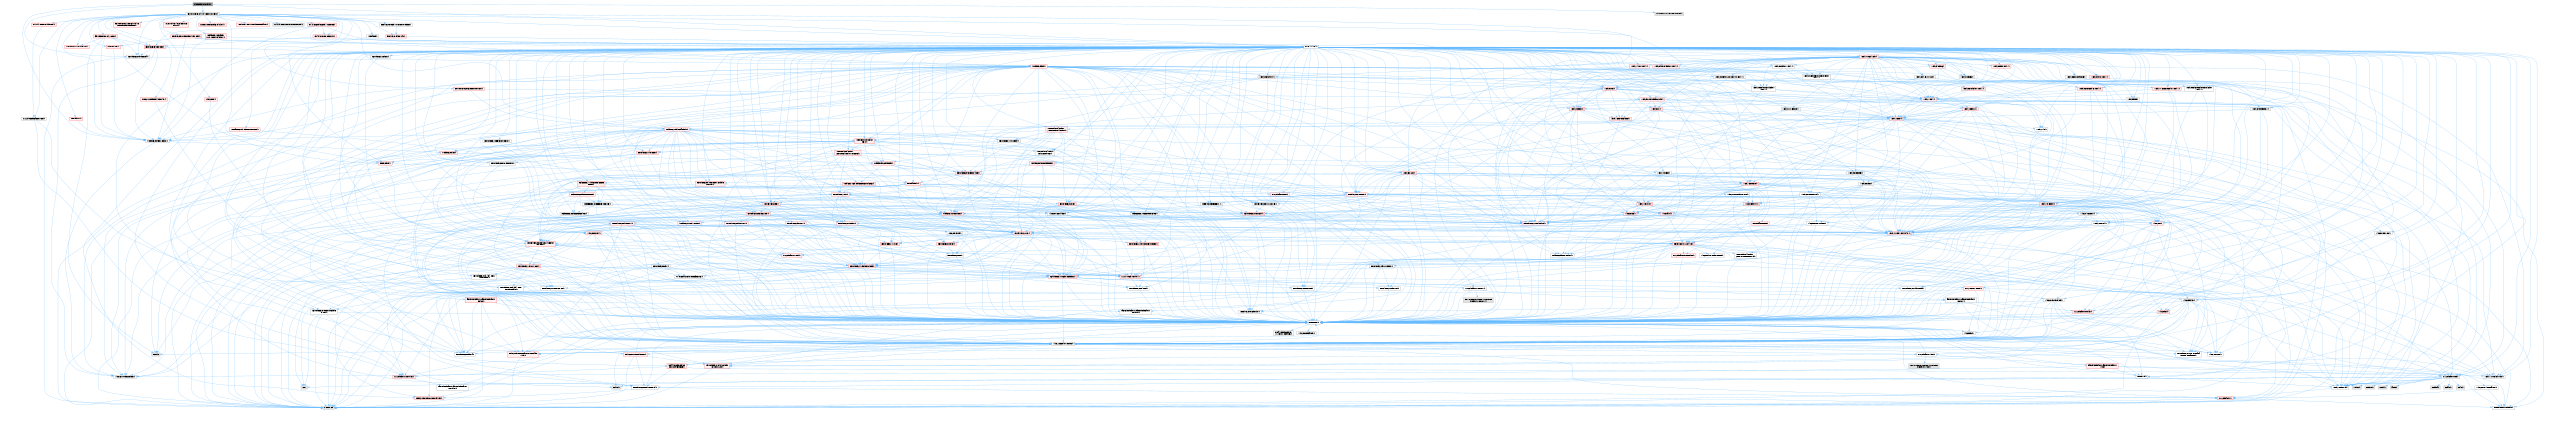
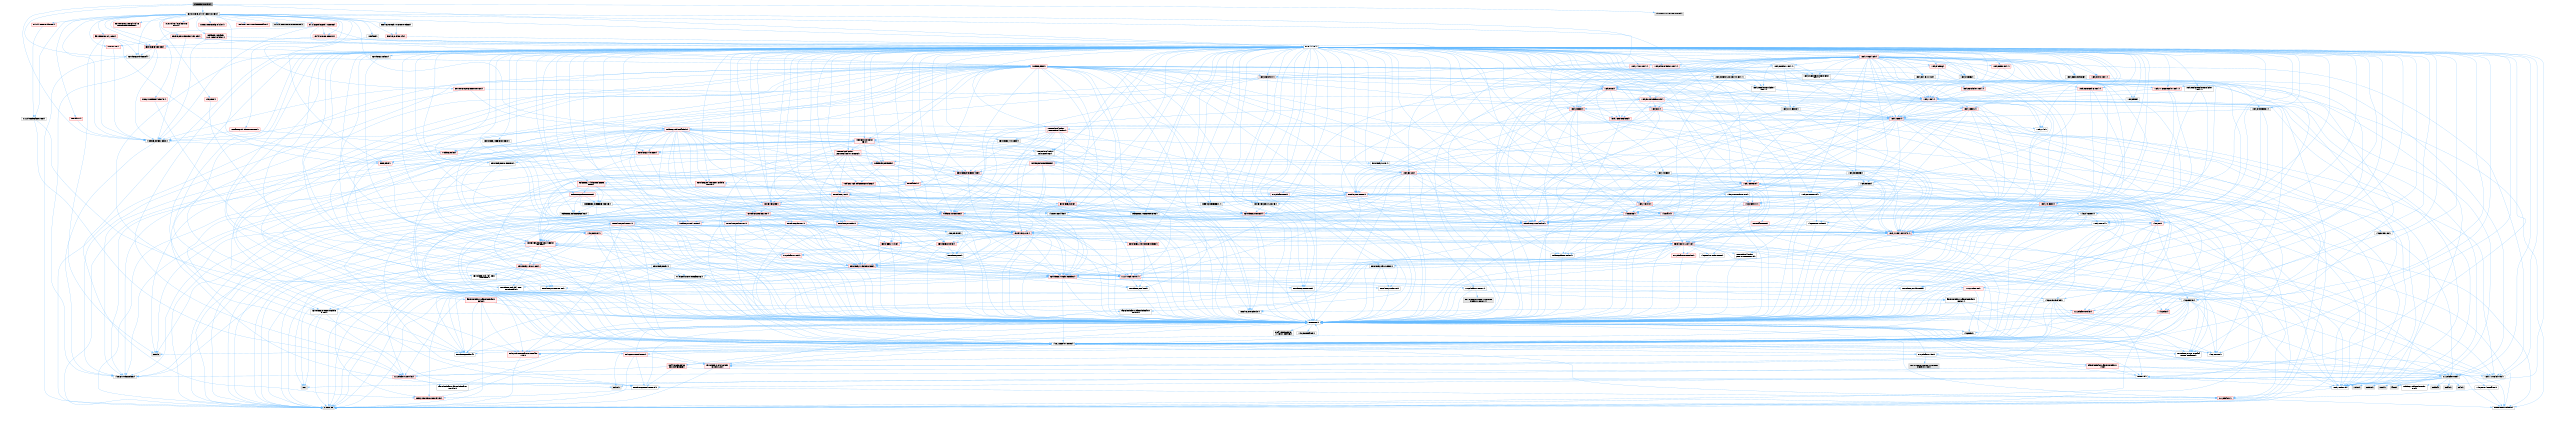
(77, 47) -> none
(1774, 77) -> (1787, 87)
none -> (1380, 163)
(407, 223) -> none
(1973, 289) -> (1973, 289)
none -> (2414, 388)
